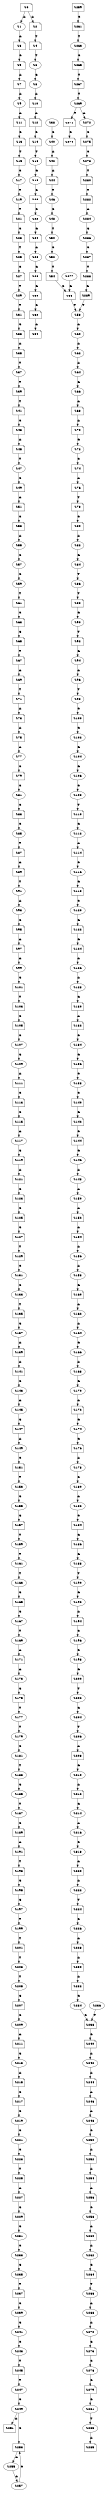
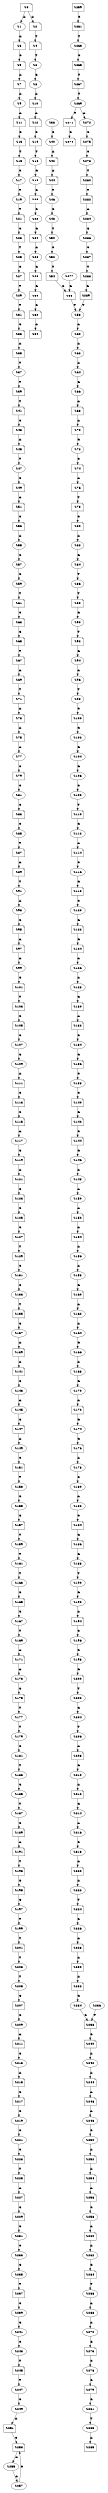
(19, 2427) -> (14, 2437)
